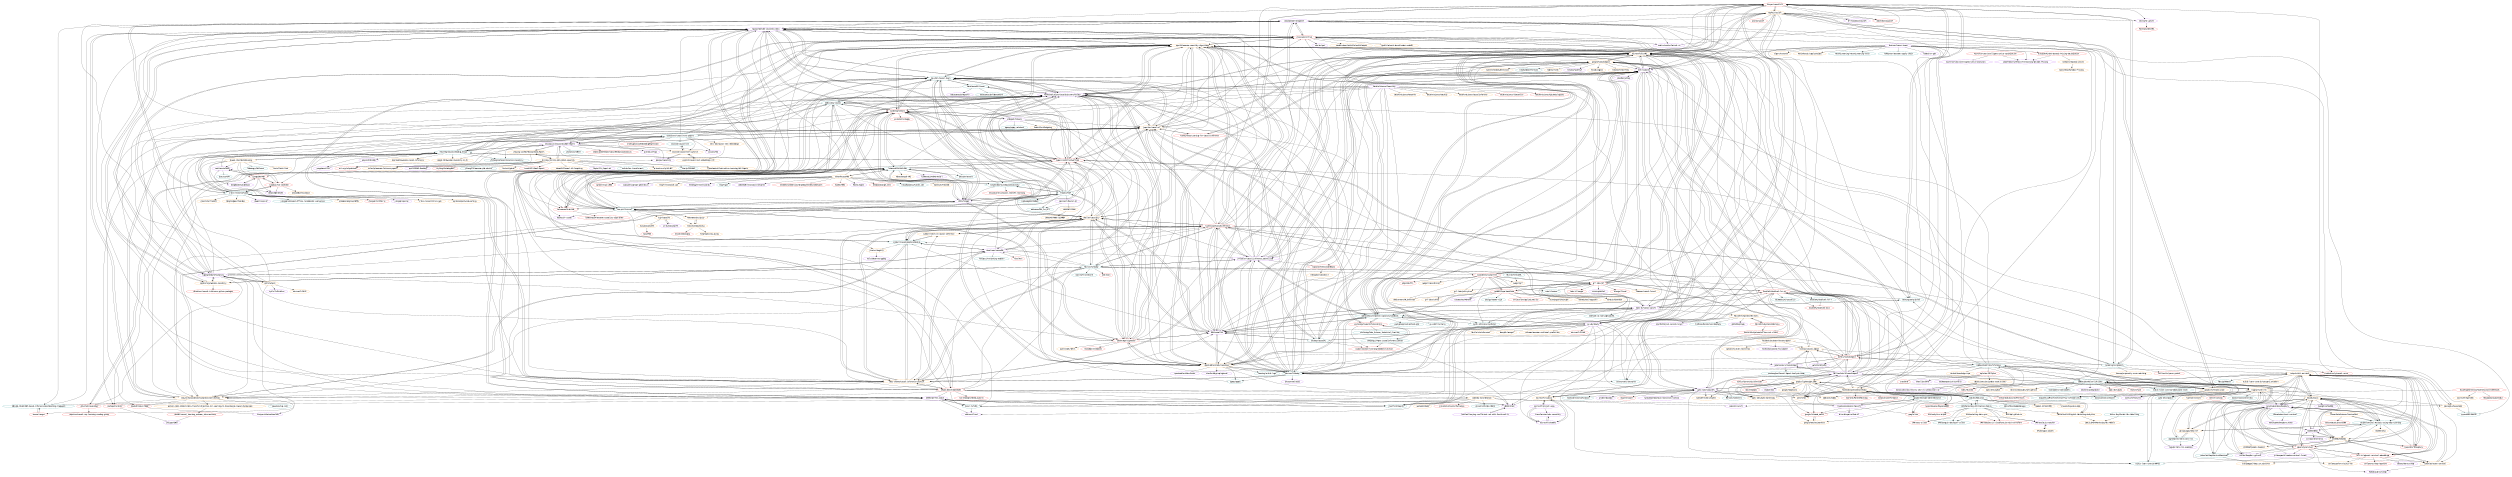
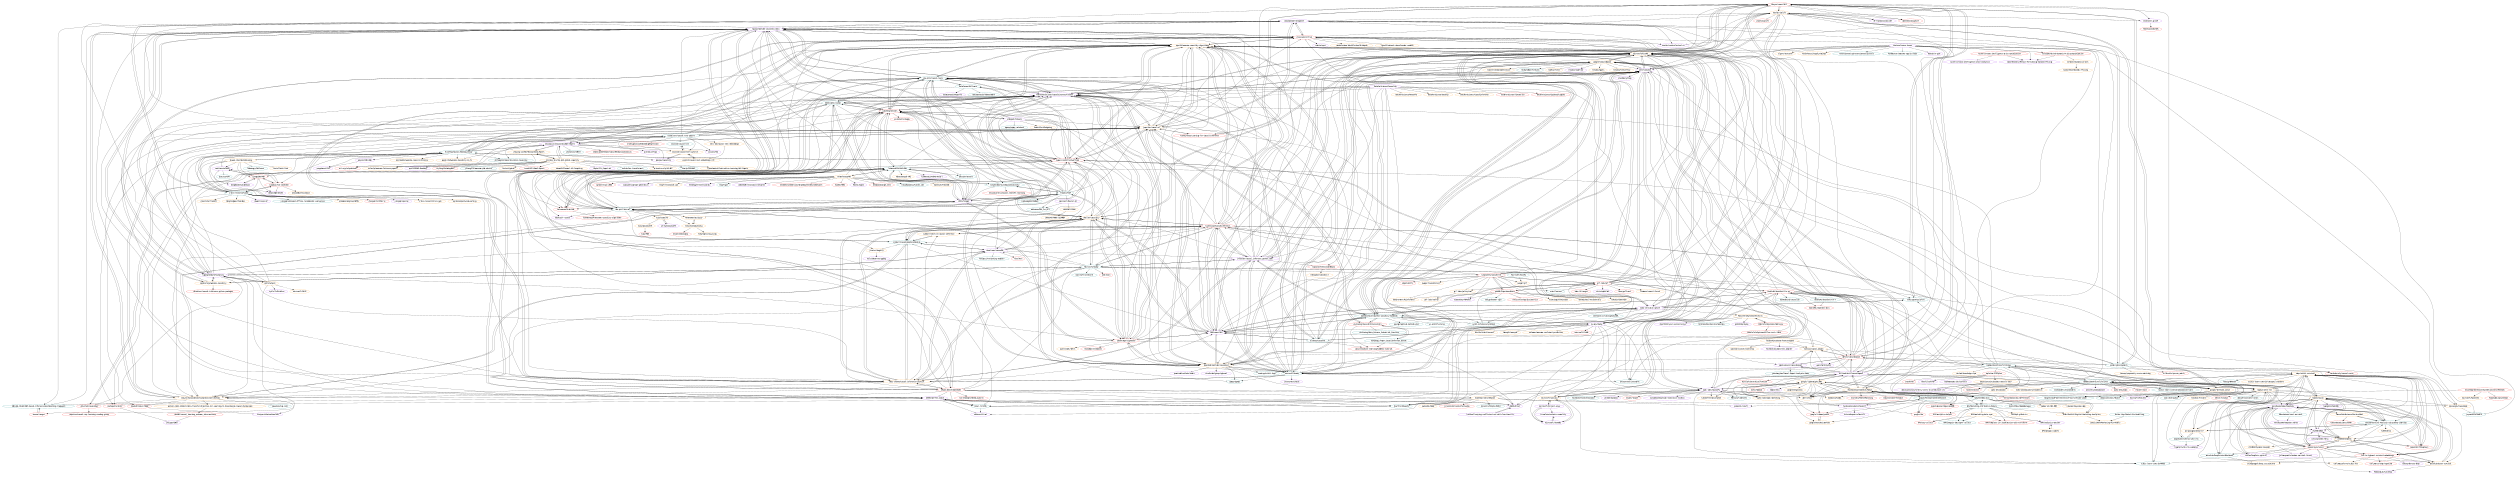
(1588, 300) -> (1590, 300)
